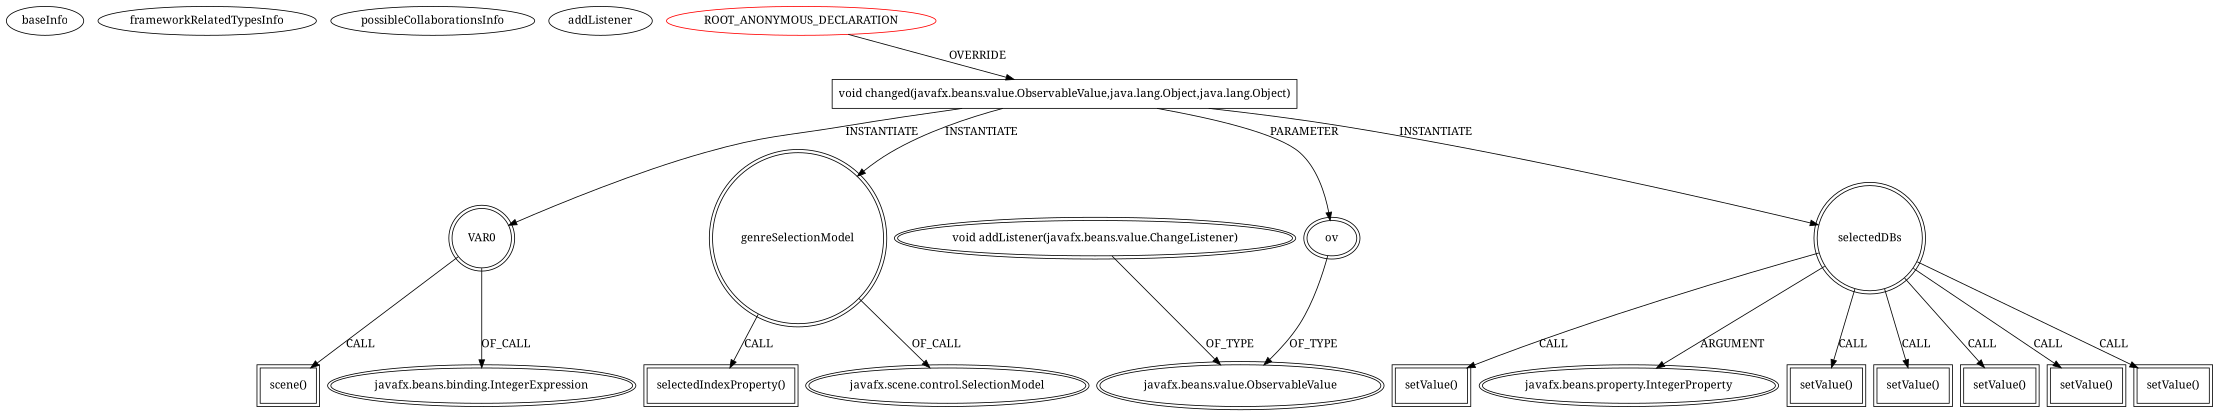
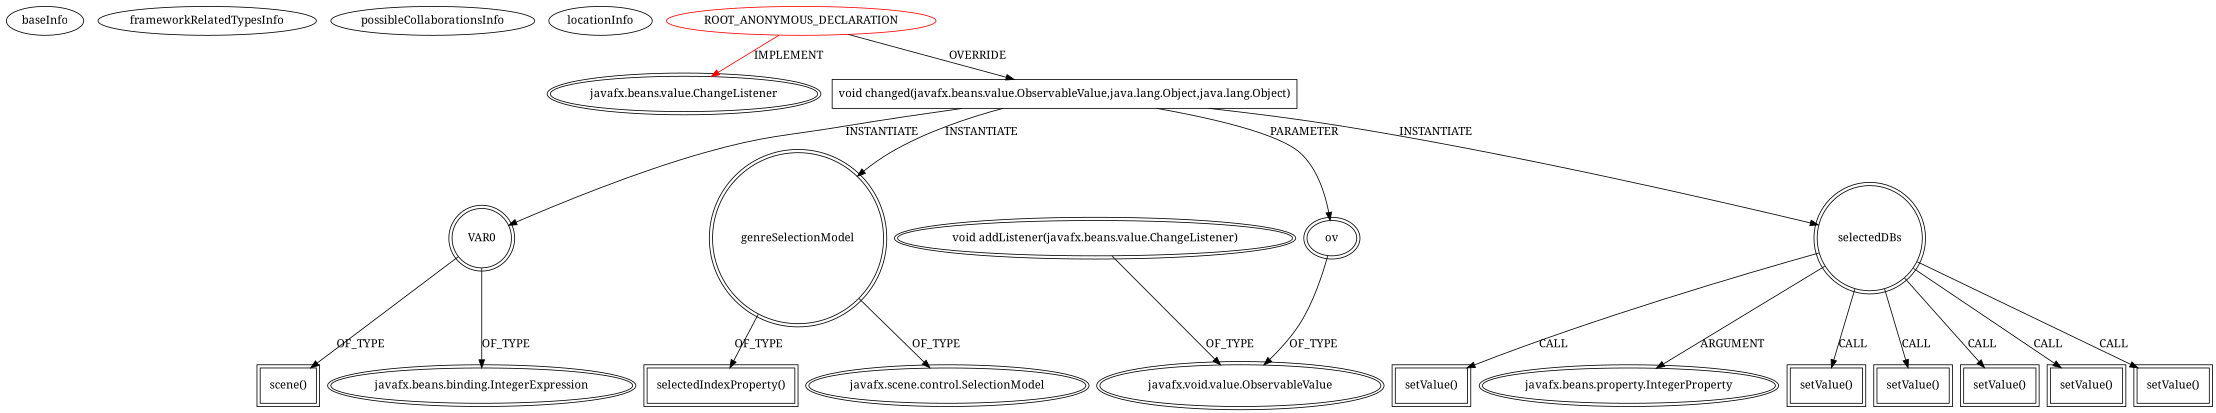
(601, 21) -> (601, 21)
none -> (684, 94)
(361, 344) -> (361, 344)
(506, 344) -> (506, 344)
(759, 344) -> (759, 344)
(937, 344) -> (937, 344)
(1240, 386) -> (1240, 386)
